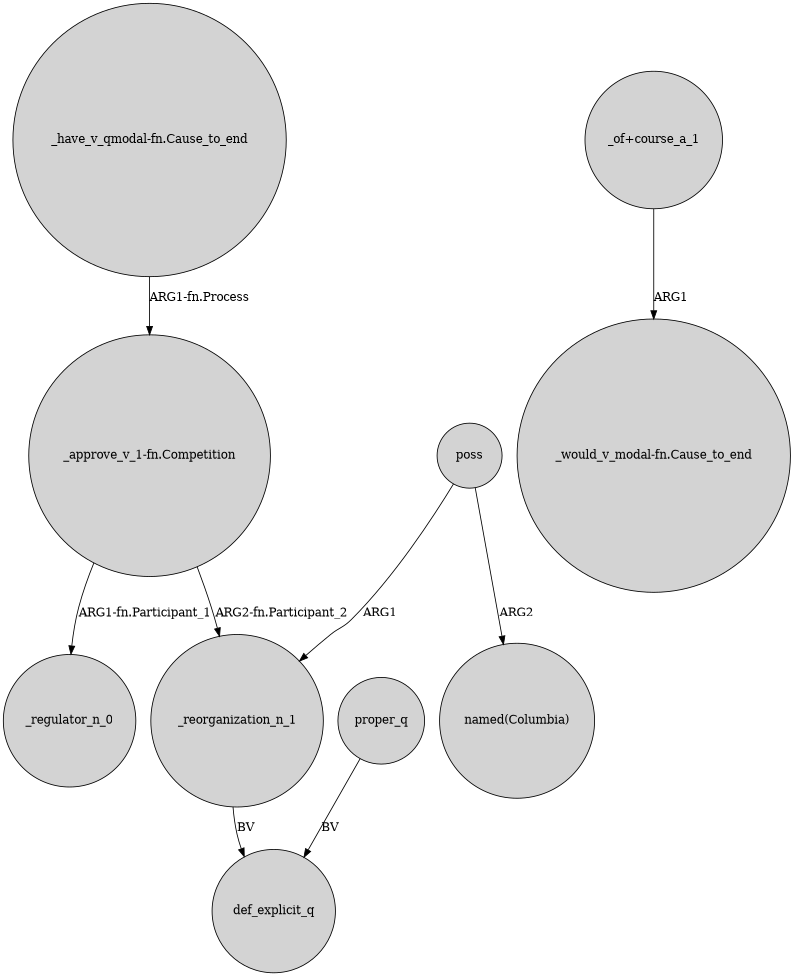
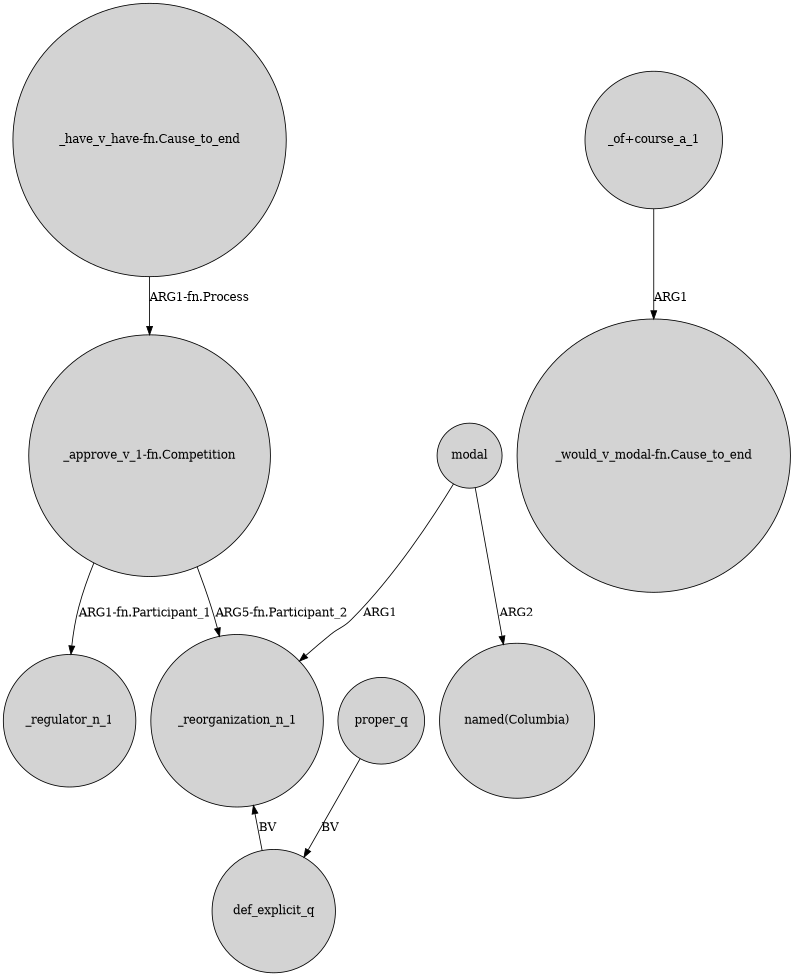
(150, 140) -> (150, 140)
(470, 456) -> (470, 456)
(282, 613) -> (282, 613)
(70, 721) -> (70, 721)
(236, 828) -> (259, 832)
